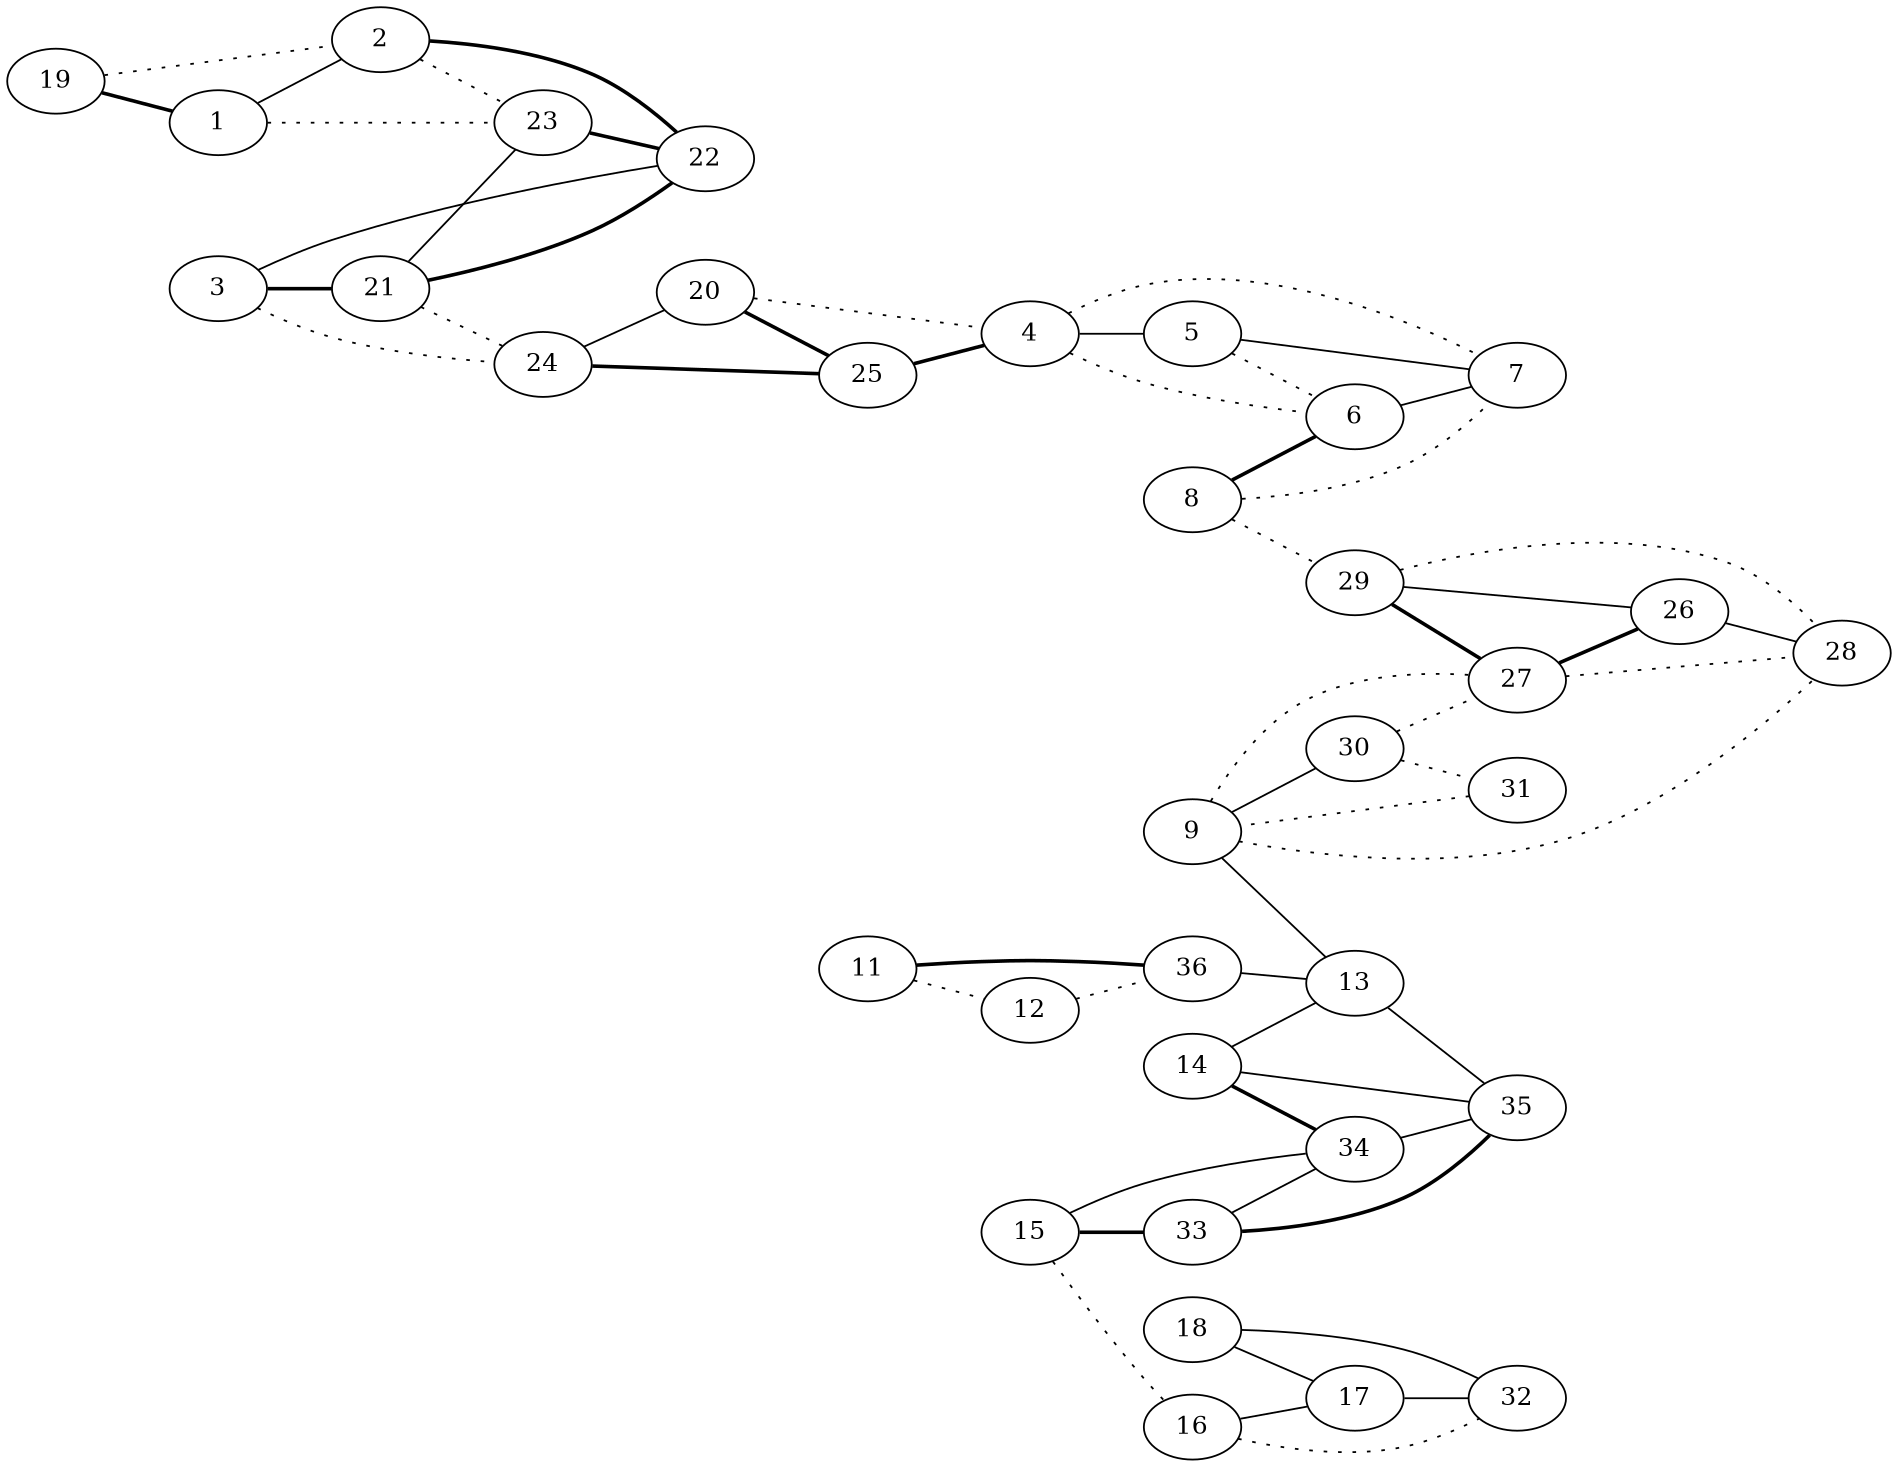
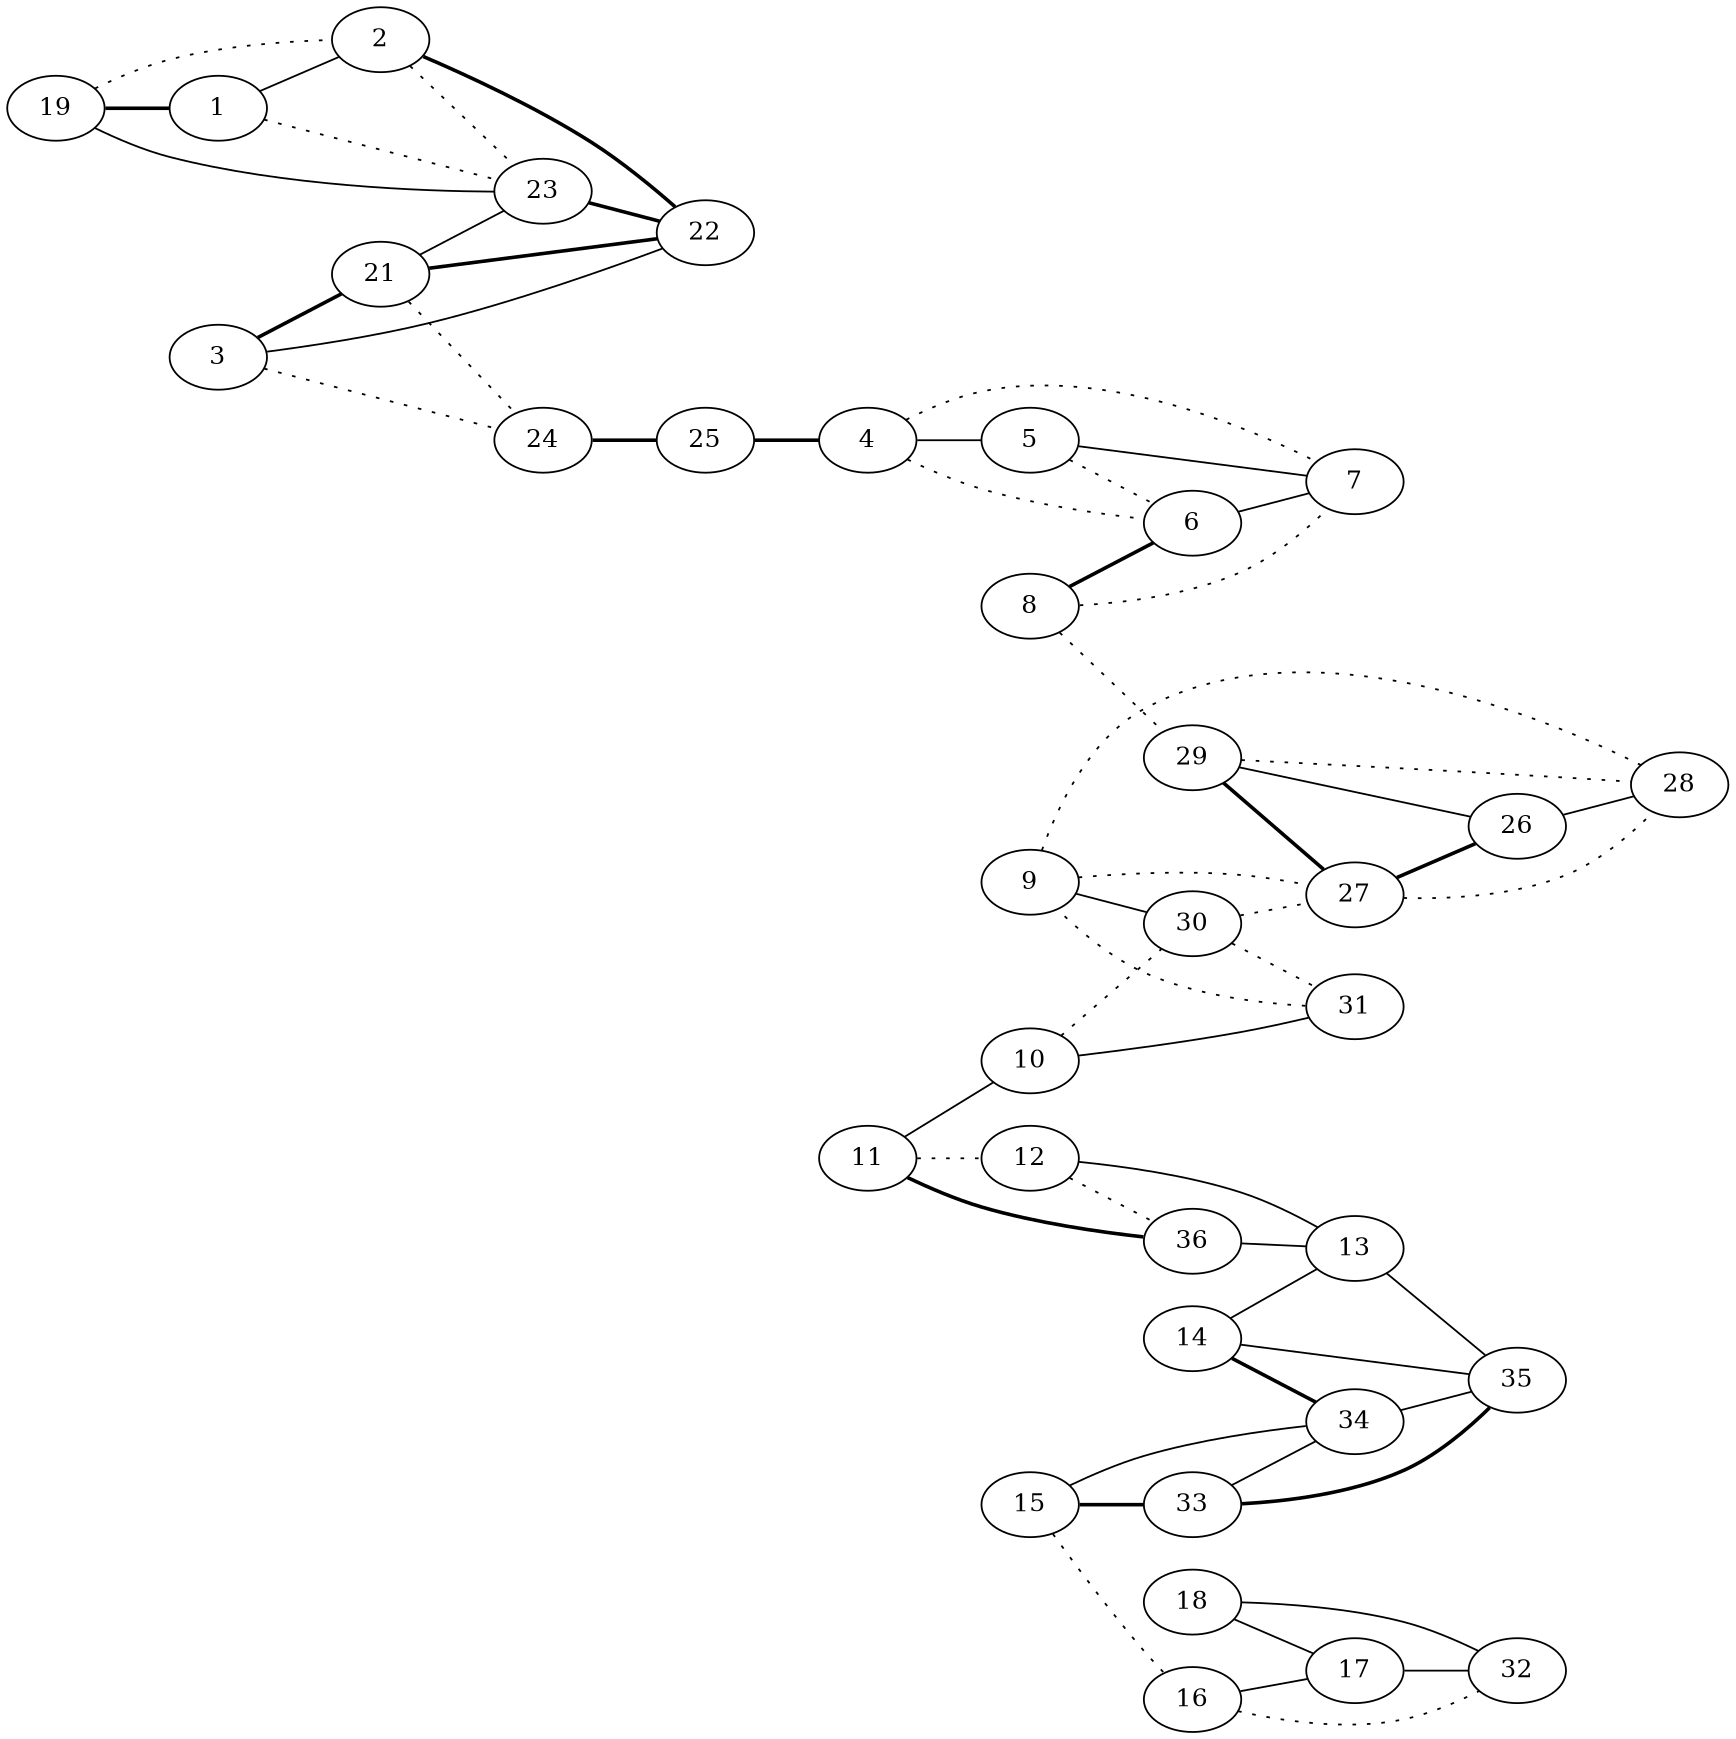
none -> (291, 179)
(705, 292) -> none
(1274, 908) -> (1202, 1182)
none -> (1030, 1061)
